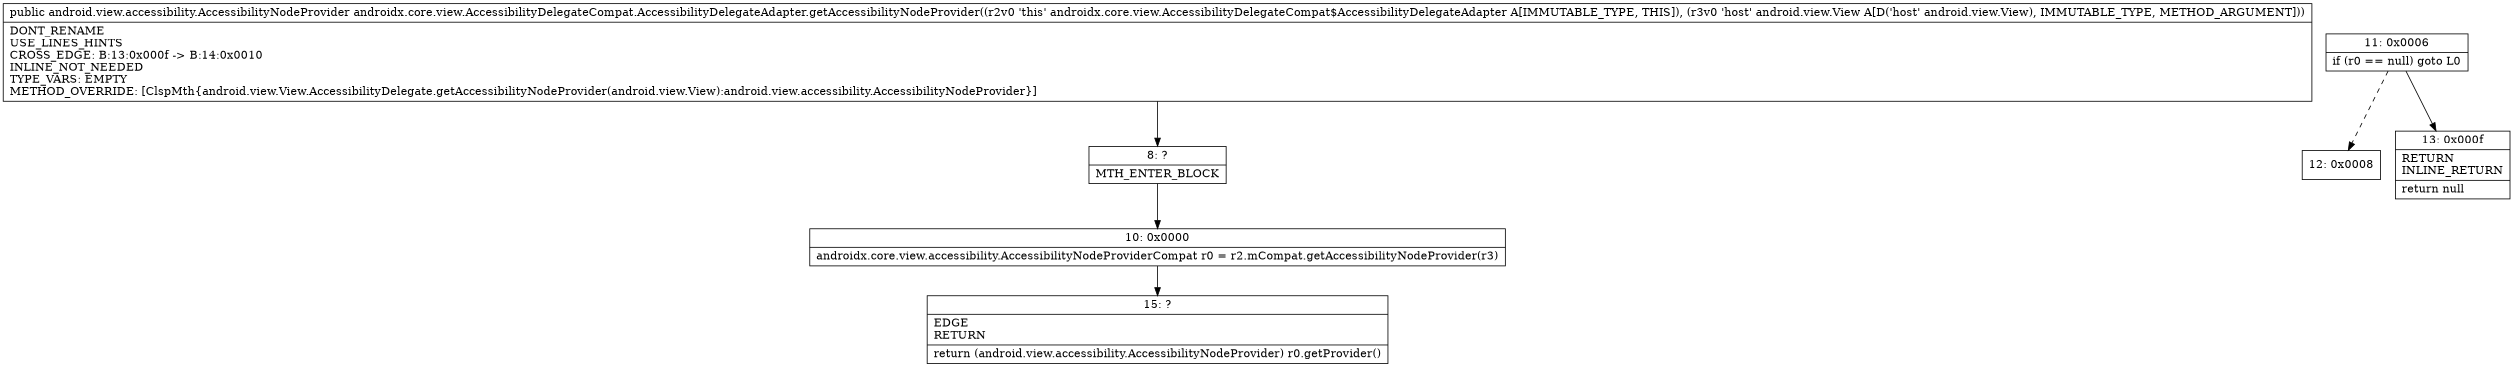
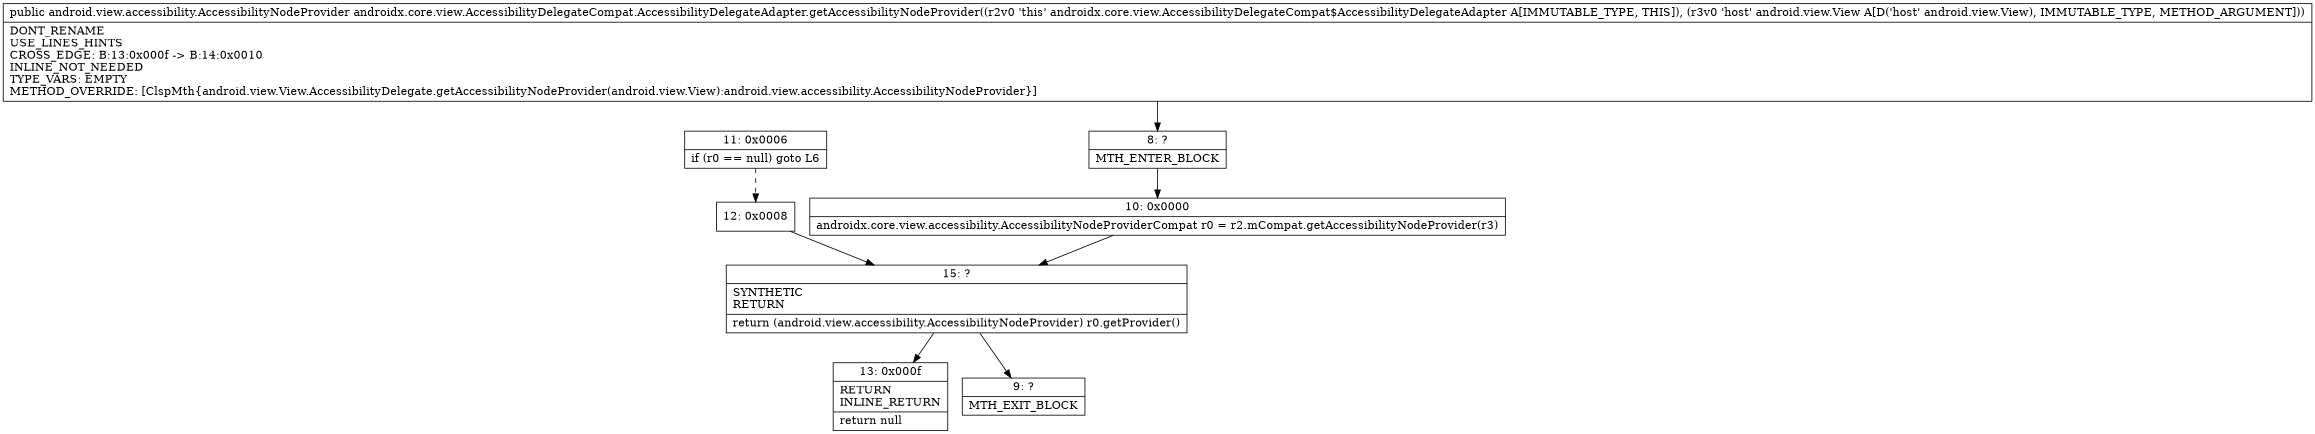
(2397, 61) -> (756, 159)
(2419, 97) -> (926, 344)
none -> (828, 247)
(951, 323) -> (768, 293)
none -> (1024, 397)
